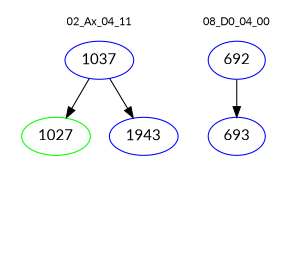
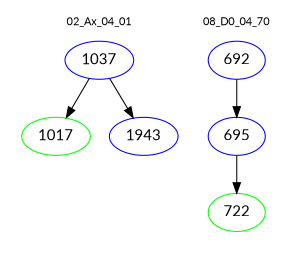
(99, 23) -> (99, 23)
(237, 23) -> (237, 23)
(56, 136) -> (56, 136)
(237, 136) -> (237, 136)
none -> (237, 212)
